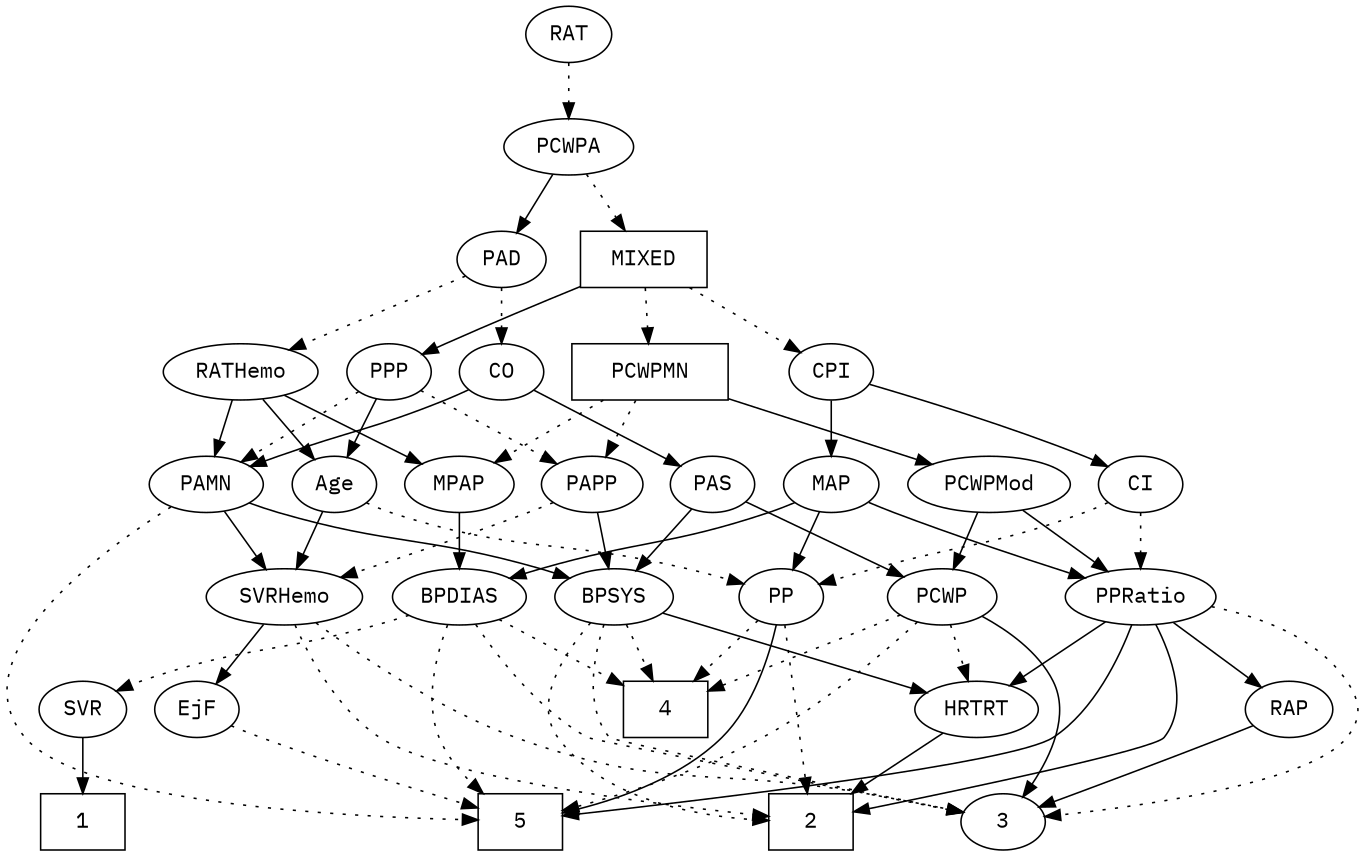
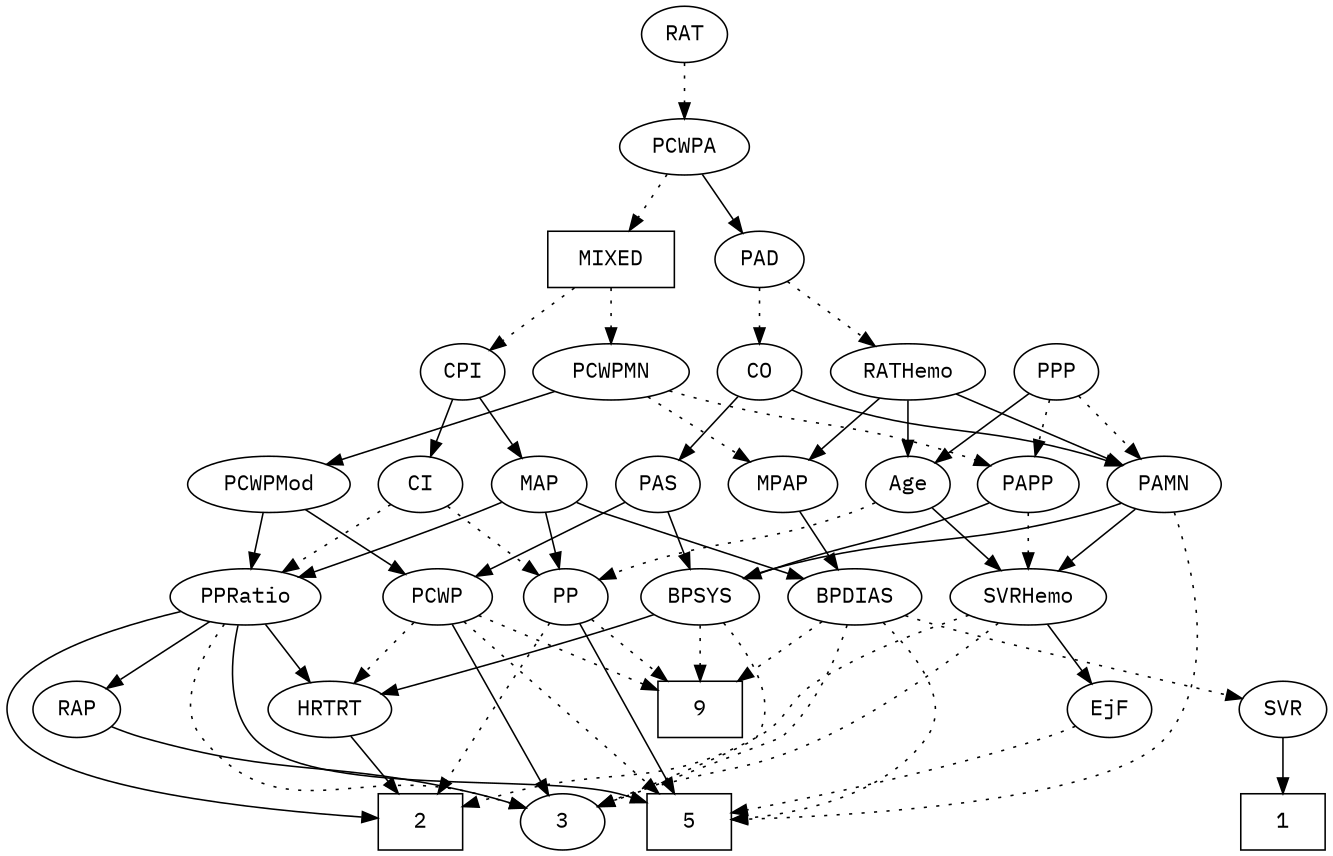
(512, 315) -> none
(650, 372) -> (611, 372)
(666, 709) -> (700, 709)
(597, 774) -> none
